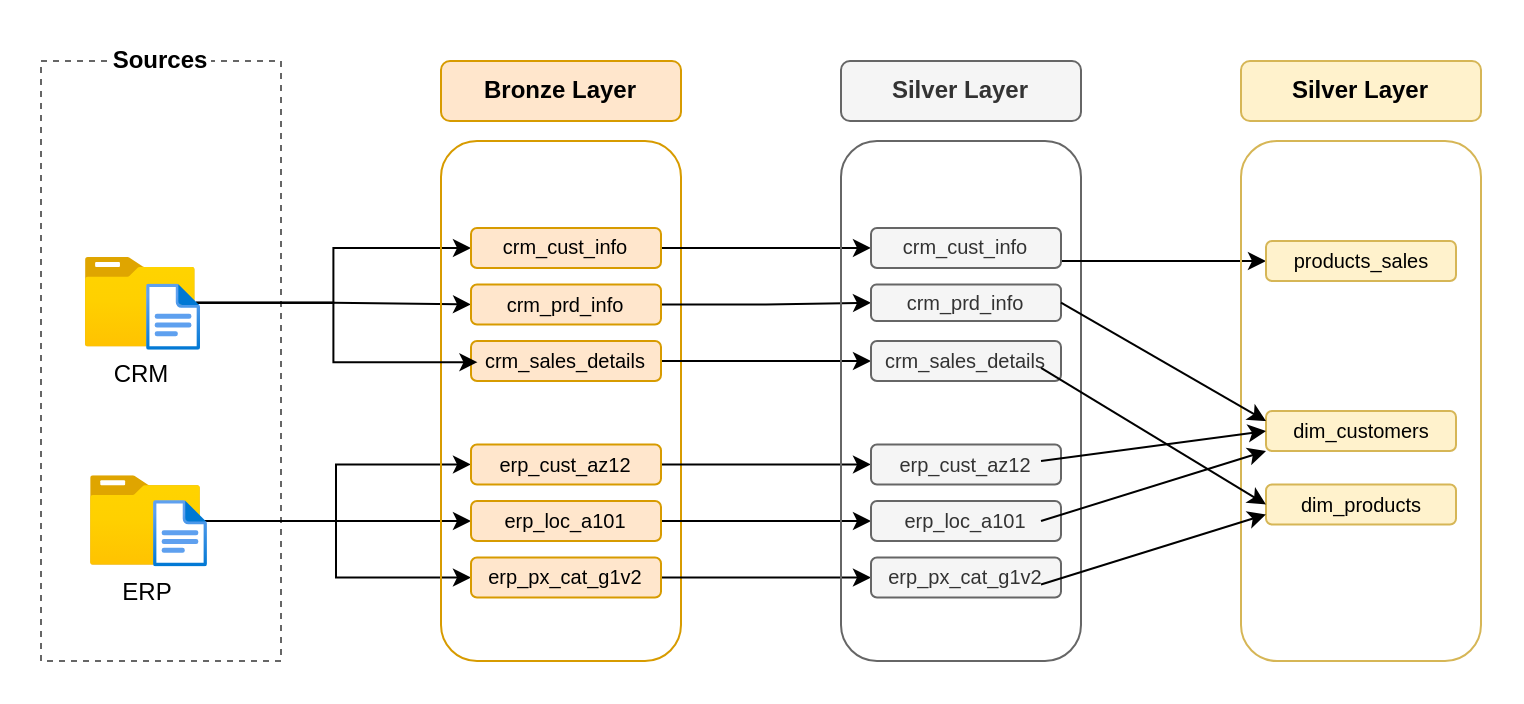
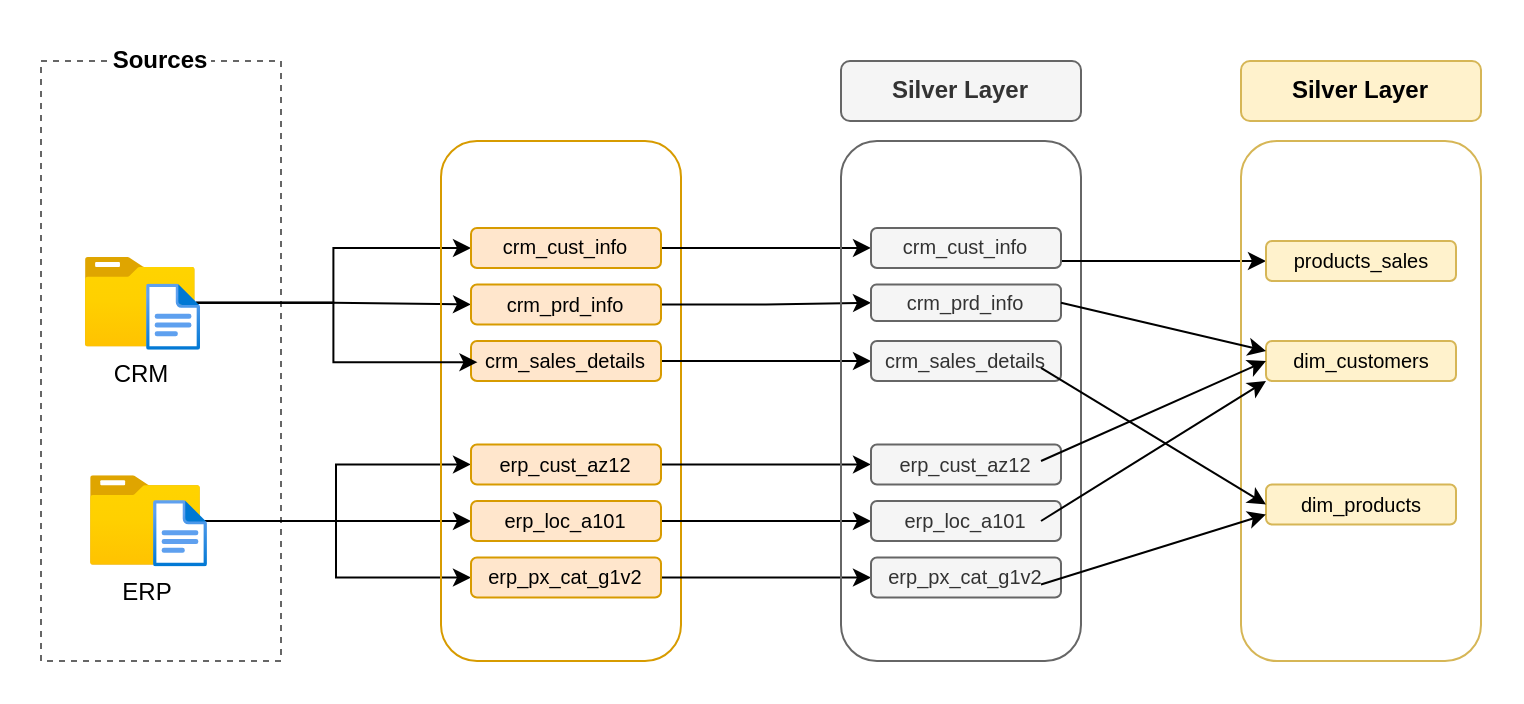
(561, 91) -> none
(1361, 431) -> (1361, 361)
